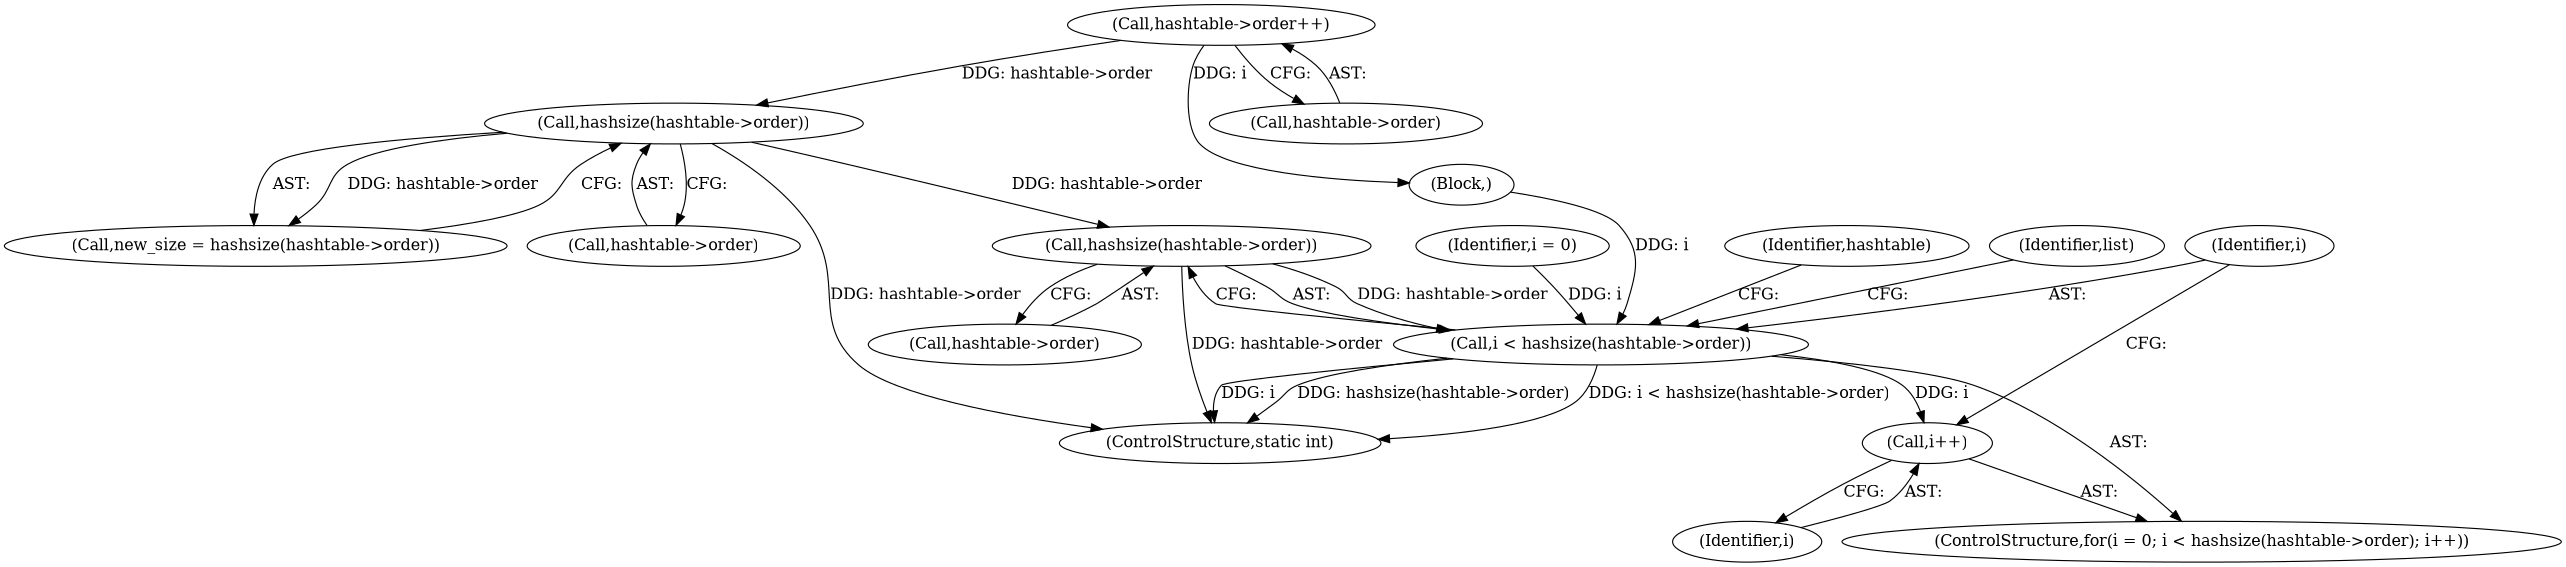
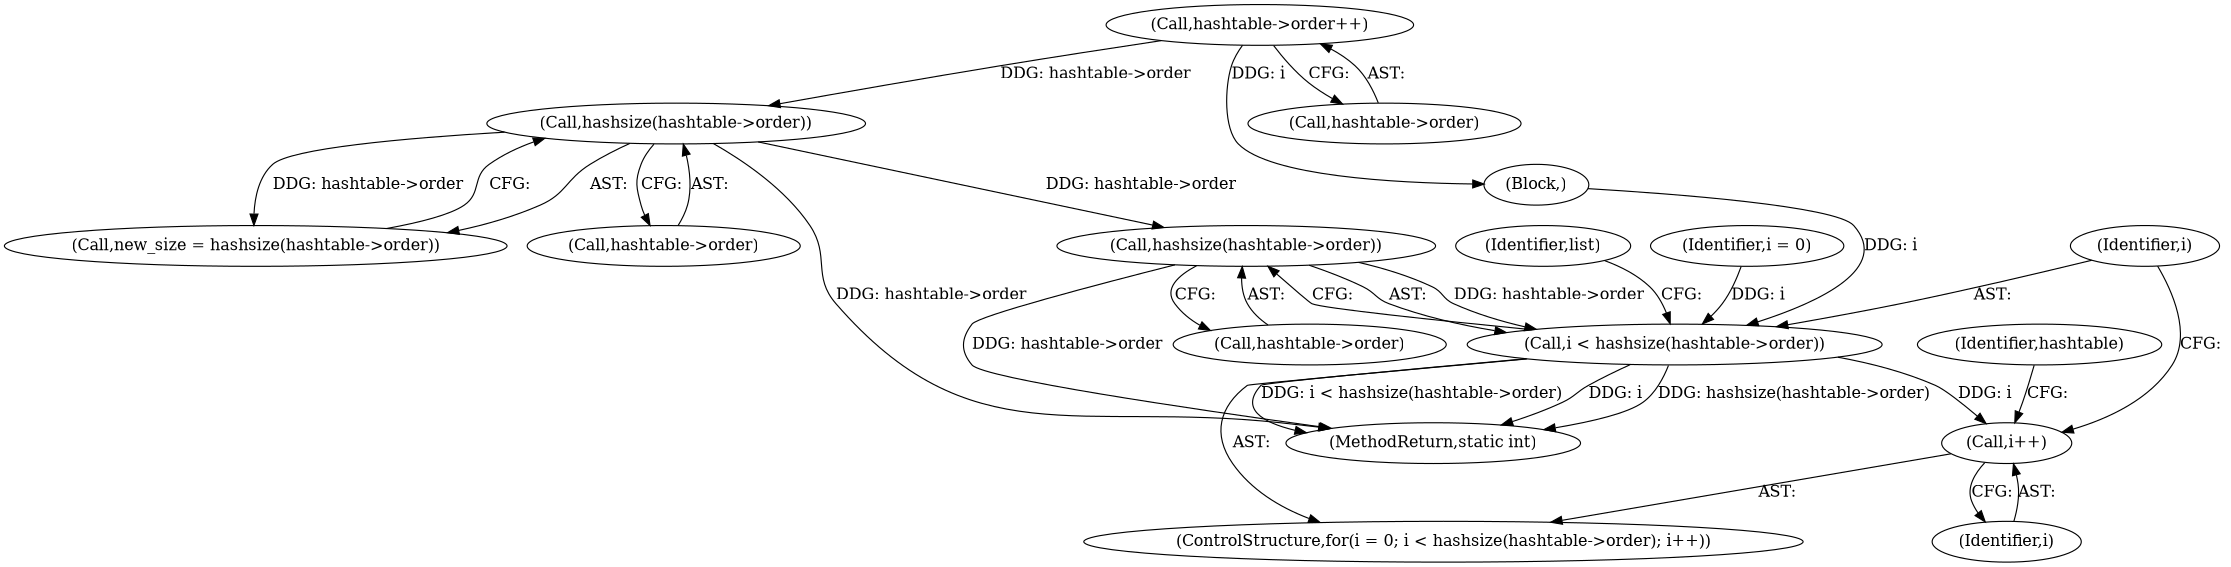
(1730, 293) -> (2027, 389)
(1220, 443) -> (1433, 443)
